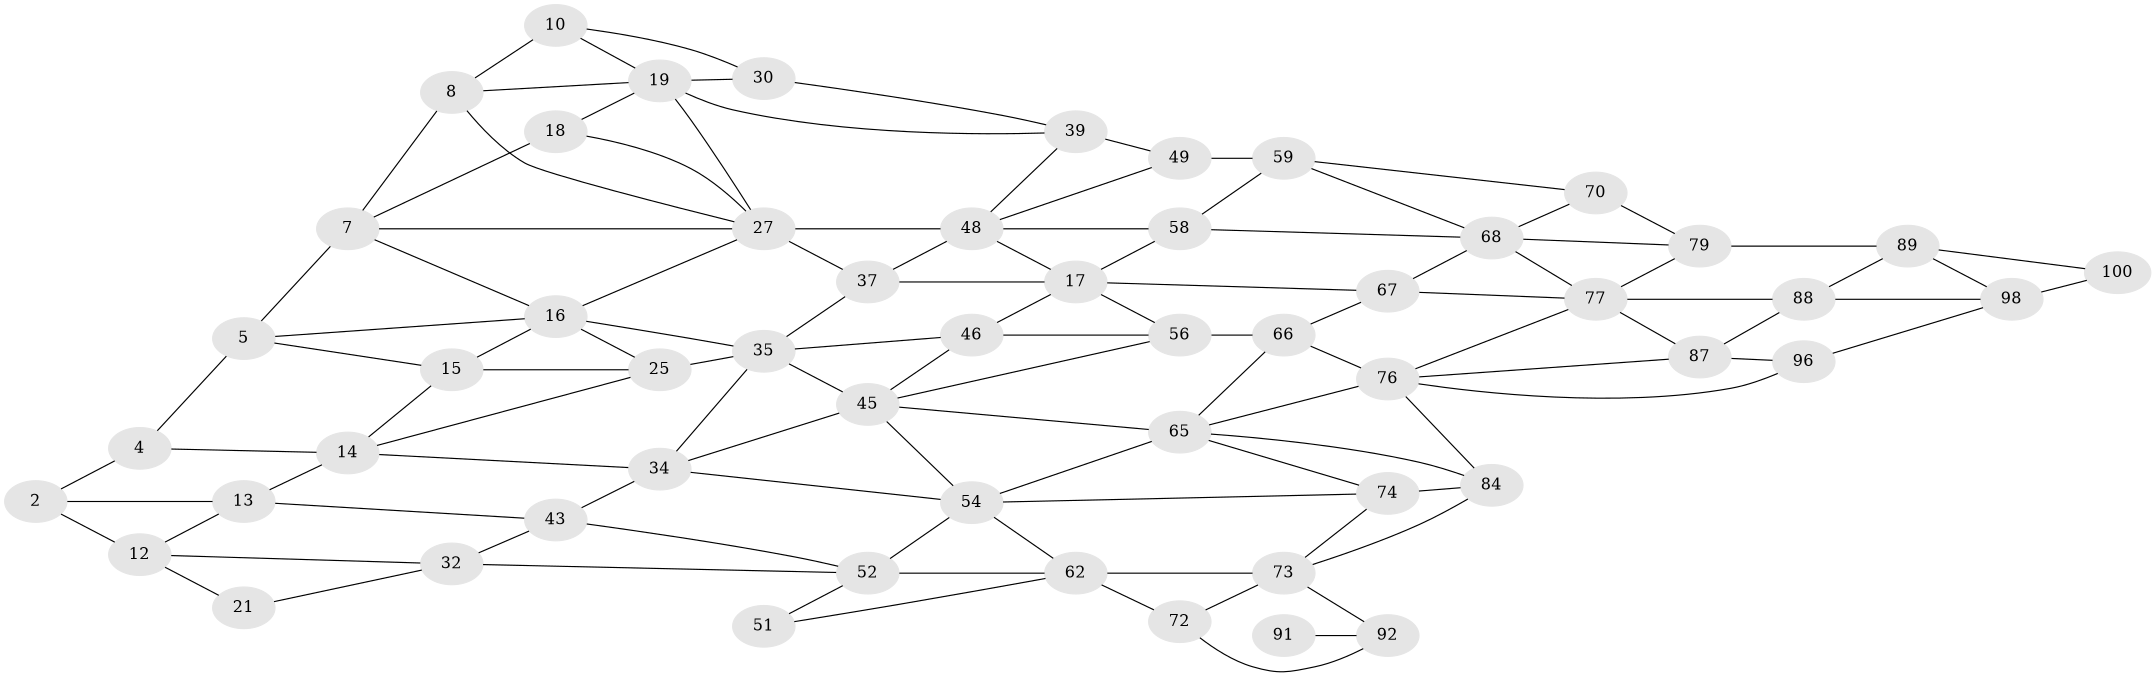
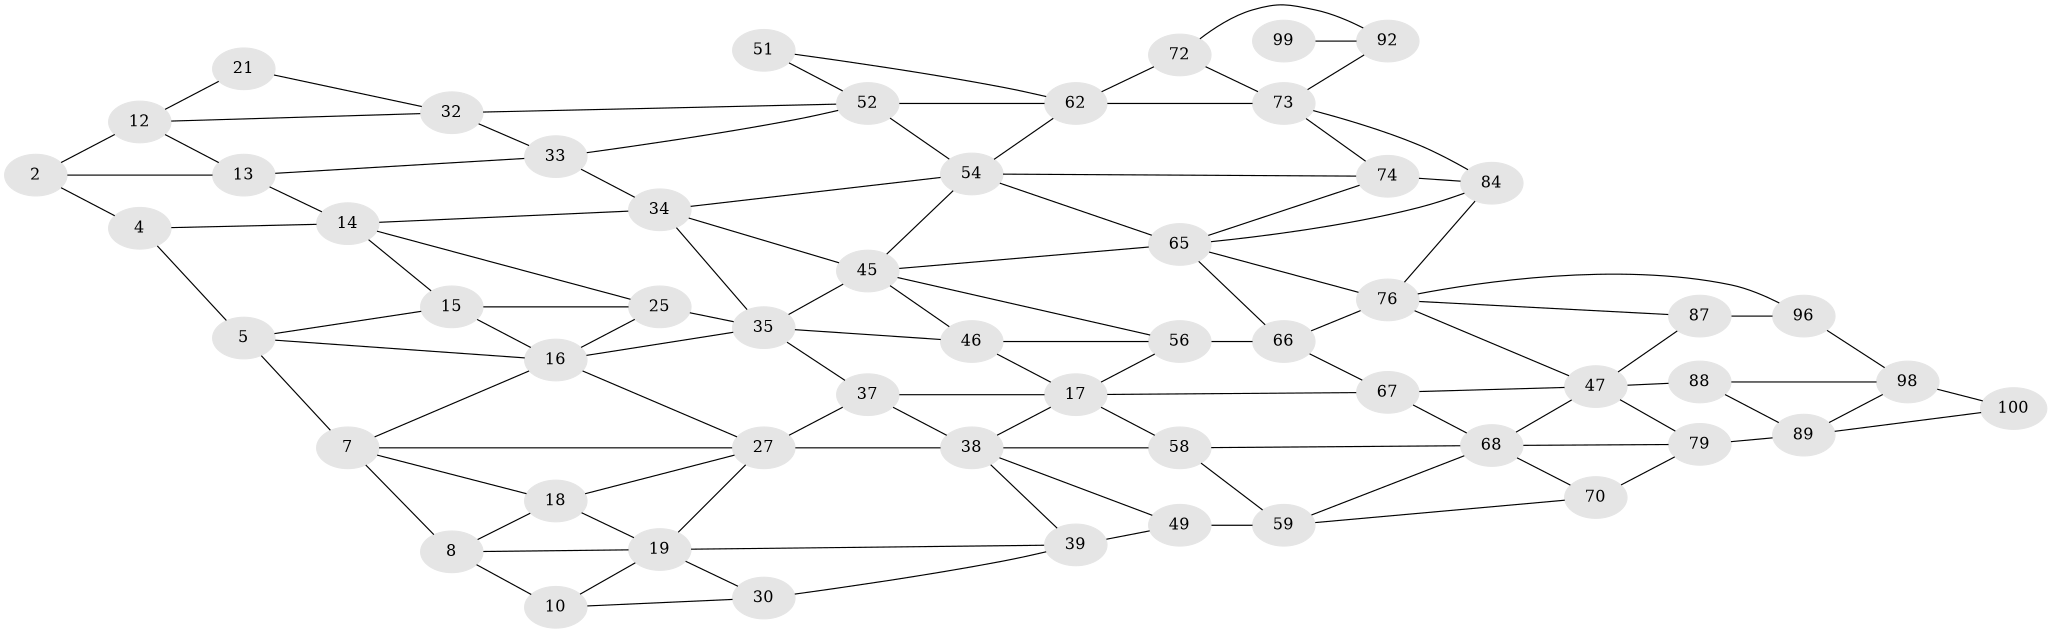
(591, 184) -> (504, 526)
(972, 229) -> (972, 448)
(1596, 299) -> (1596, 387)
(1752, 328) -> none
(556, 520) -> (556, 157)
(1284, 636) -> (1284, 41)
